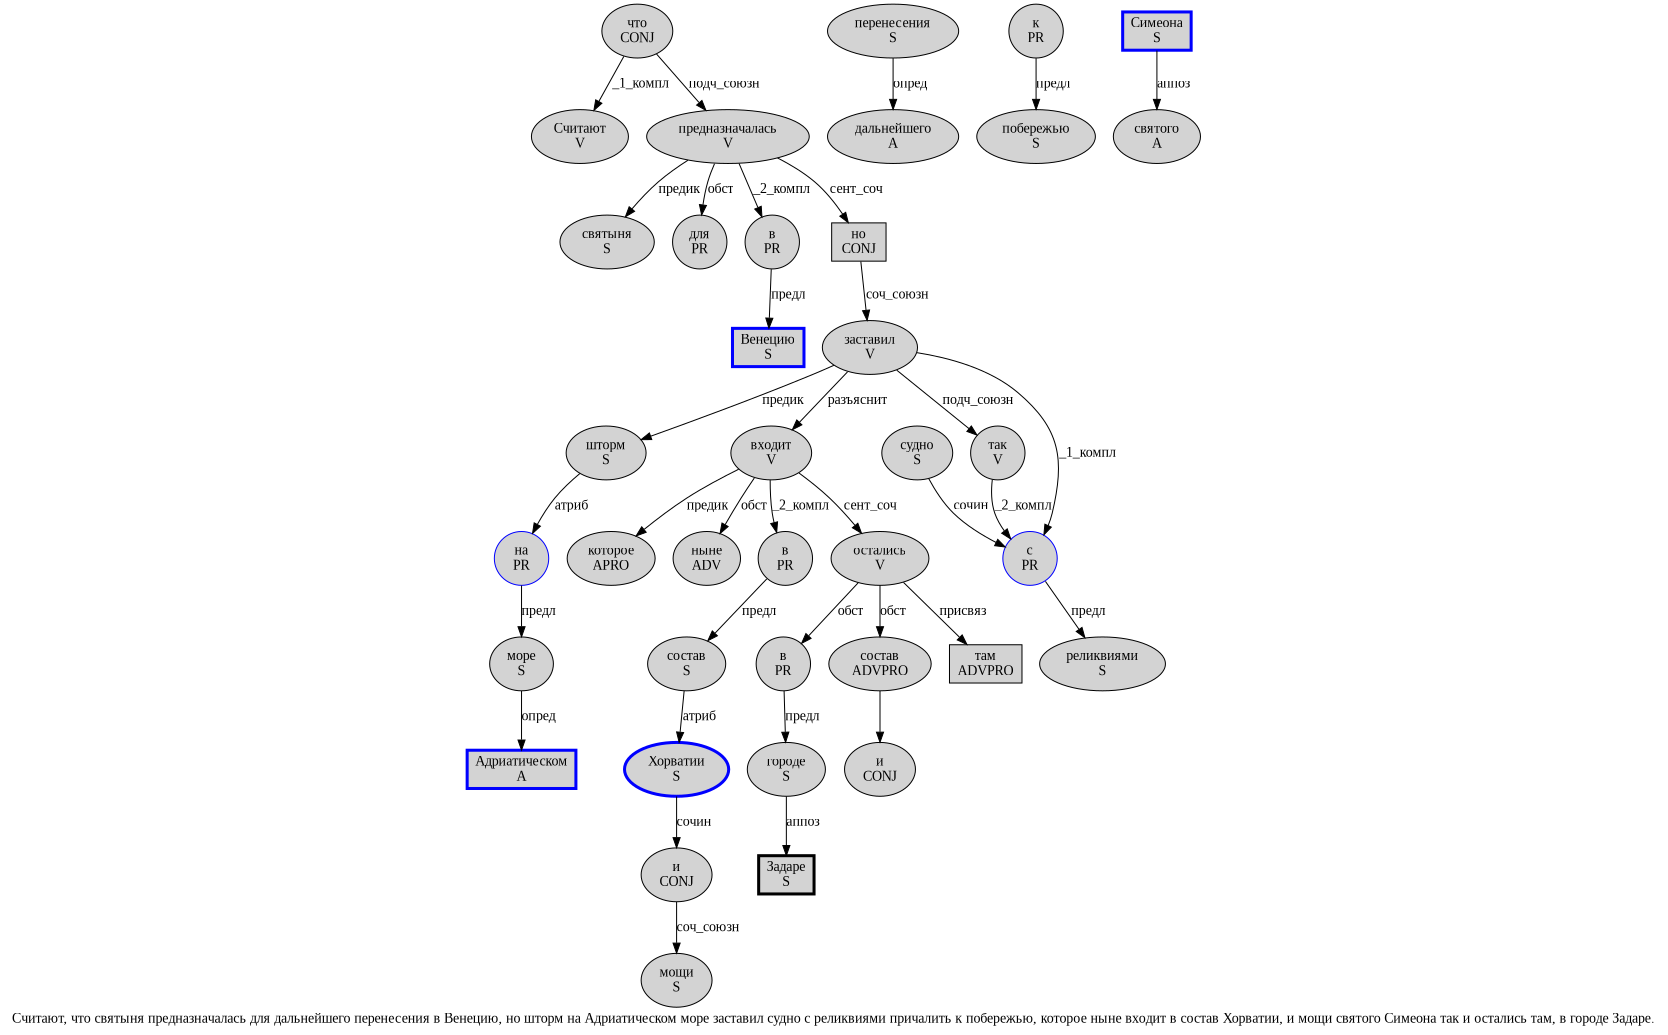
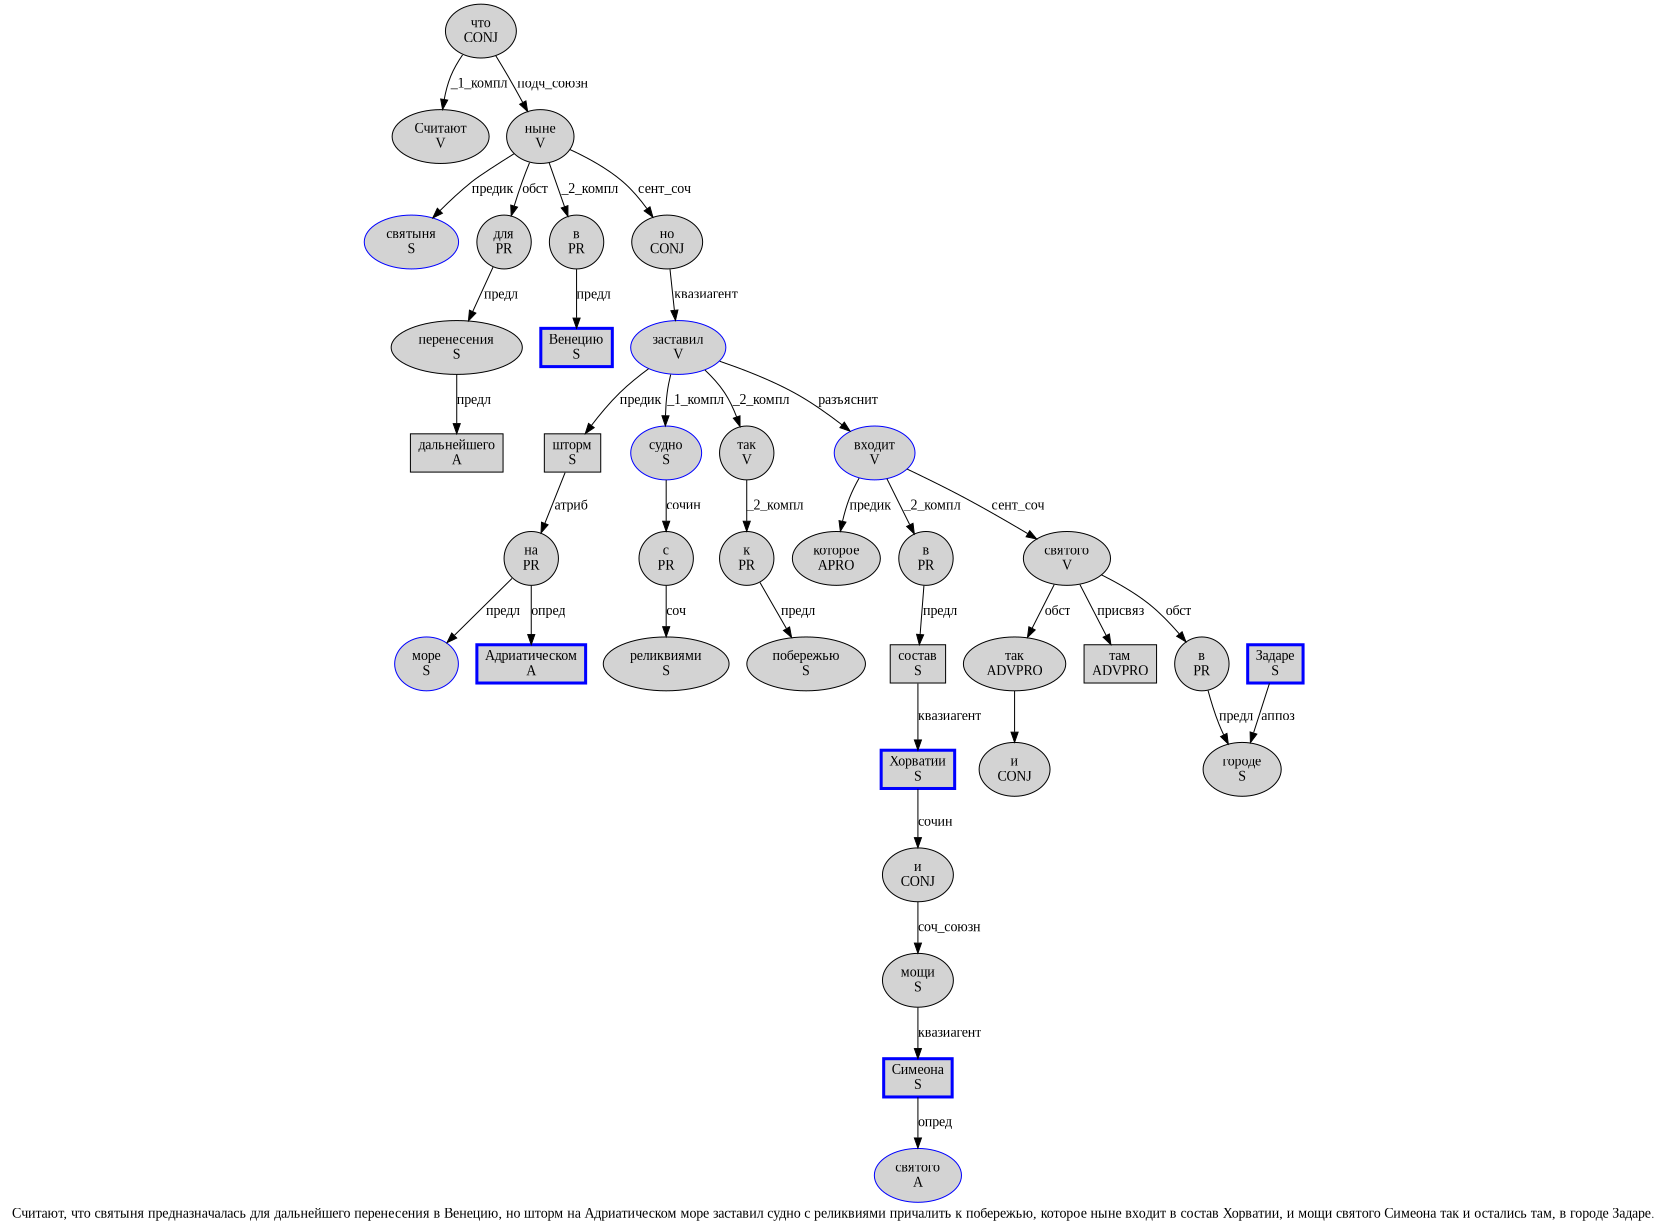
(910, 84) -> (474, 400)
(1174, 84) -> (935, 1123)
(728, 137) -> (540, 137)
(893, 137) -> (457, 453)
(1157, 137) -> (918, 1175)
(607, 242) -> (411, 242)
(859, 242) -> (667, 242)
none -> (483, 289)
(898, 295) -> (706, 295)
(870, 347) -> (678, 347)
(978, 400) -> (761, 400)
(1032, 406) -> (667, 395)
(606, 453) -> (573, 453)
(771, 453) -> (875, 453)
(917, 453) -> (666, 453)
(993, 507) -> (747, 500)
(522, 558) -> (531, 558)
(707, 558) -> none
(880, 558) -> (1067, 558)
(1030, 558) -> (666, 558)
(1088, 611) -> (676, 611)
(522, 664) -> (427, 664)
(687, 664) -> (918, 664)
(880, 664) -> (1015, 664)
(522, 715) -> (531, 610)
(700, 717) -> (950, 717)
(677, 769) -> (918, 769)
(786, 821) -> (1262, 708)
(786, 875) -> (1275, 664)
none -> (918, 1028)
